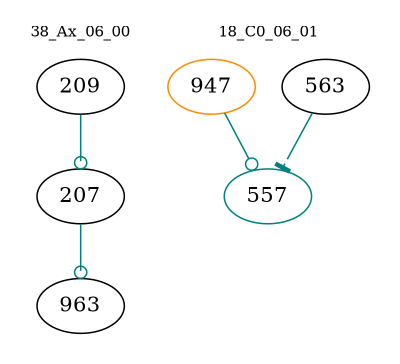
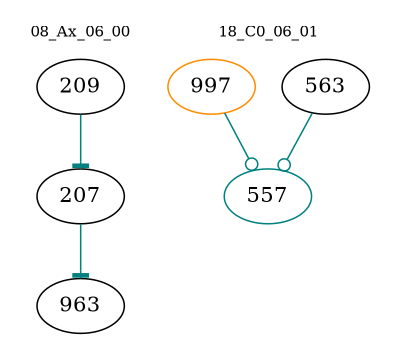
(81, 33) -> (81, 33)
(212, 87) -> (212, 87)
(300, 136) -> (300, 136)
(81, 138) -> (81, 138)
(81, 248) -> (81, 248)
